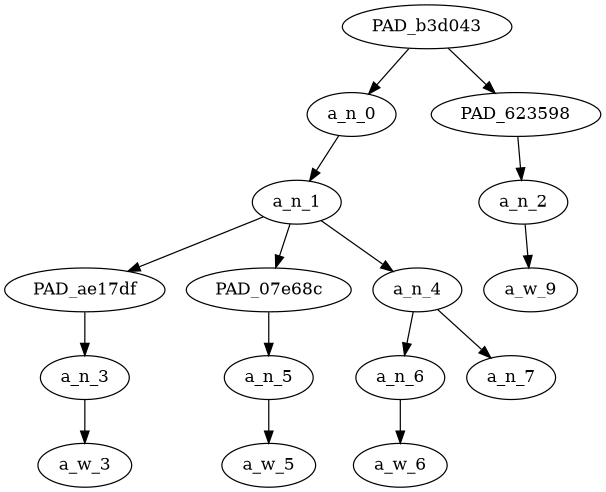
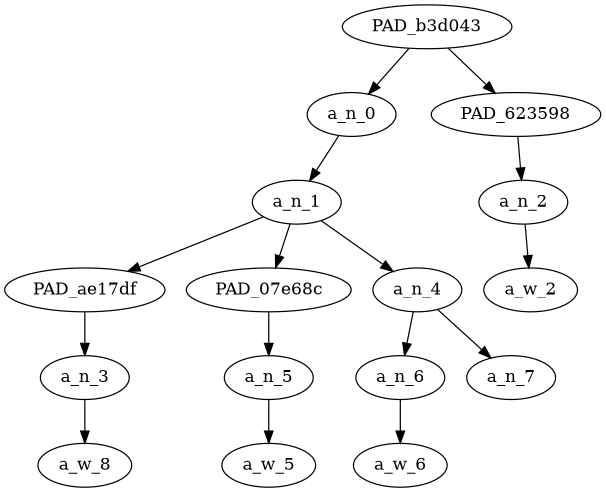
(531, 290) -> (531, 290)
(85, 465) -> (85, 465)
